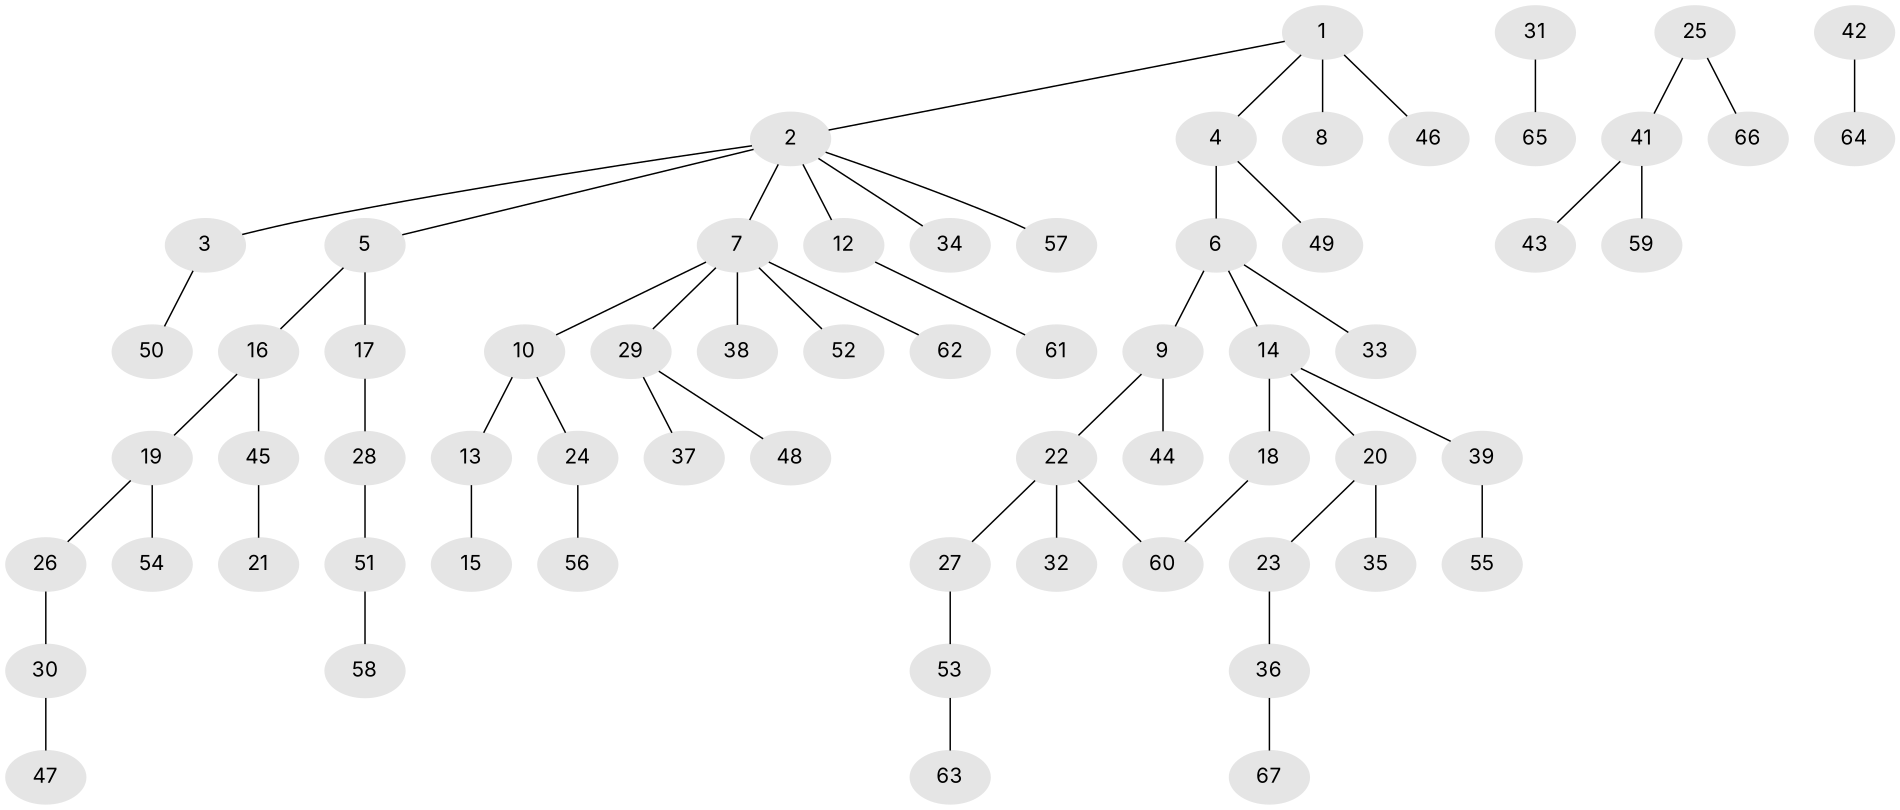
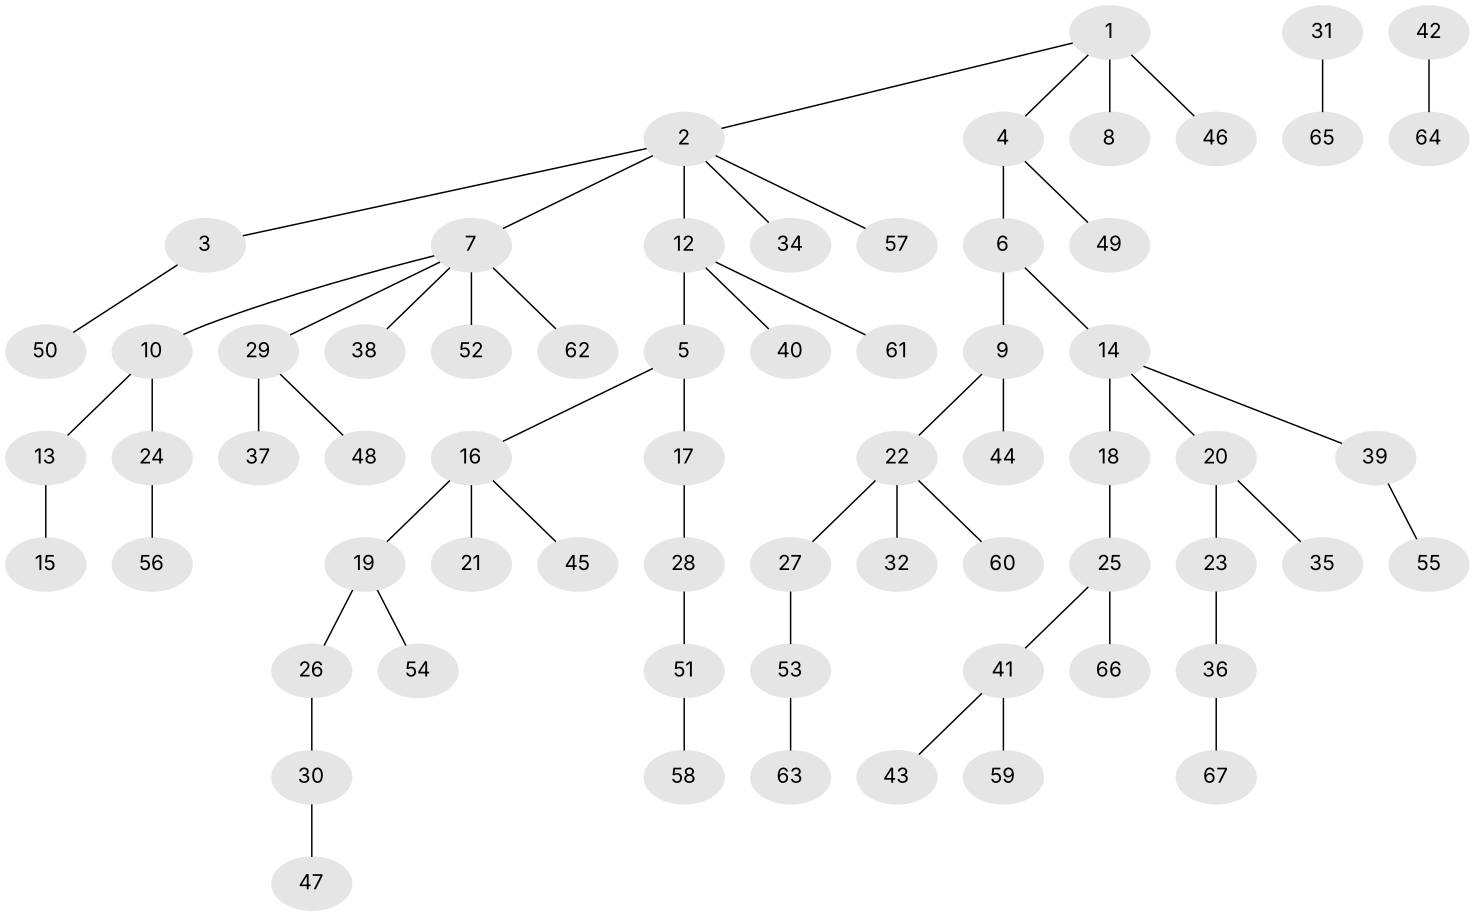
(578, 192) -> (684, 299)
none -> (791, 352)
(1376, 352) -> none
(259, 511) -> (471, 511)
(1216, 511) -> (1110, 511)
